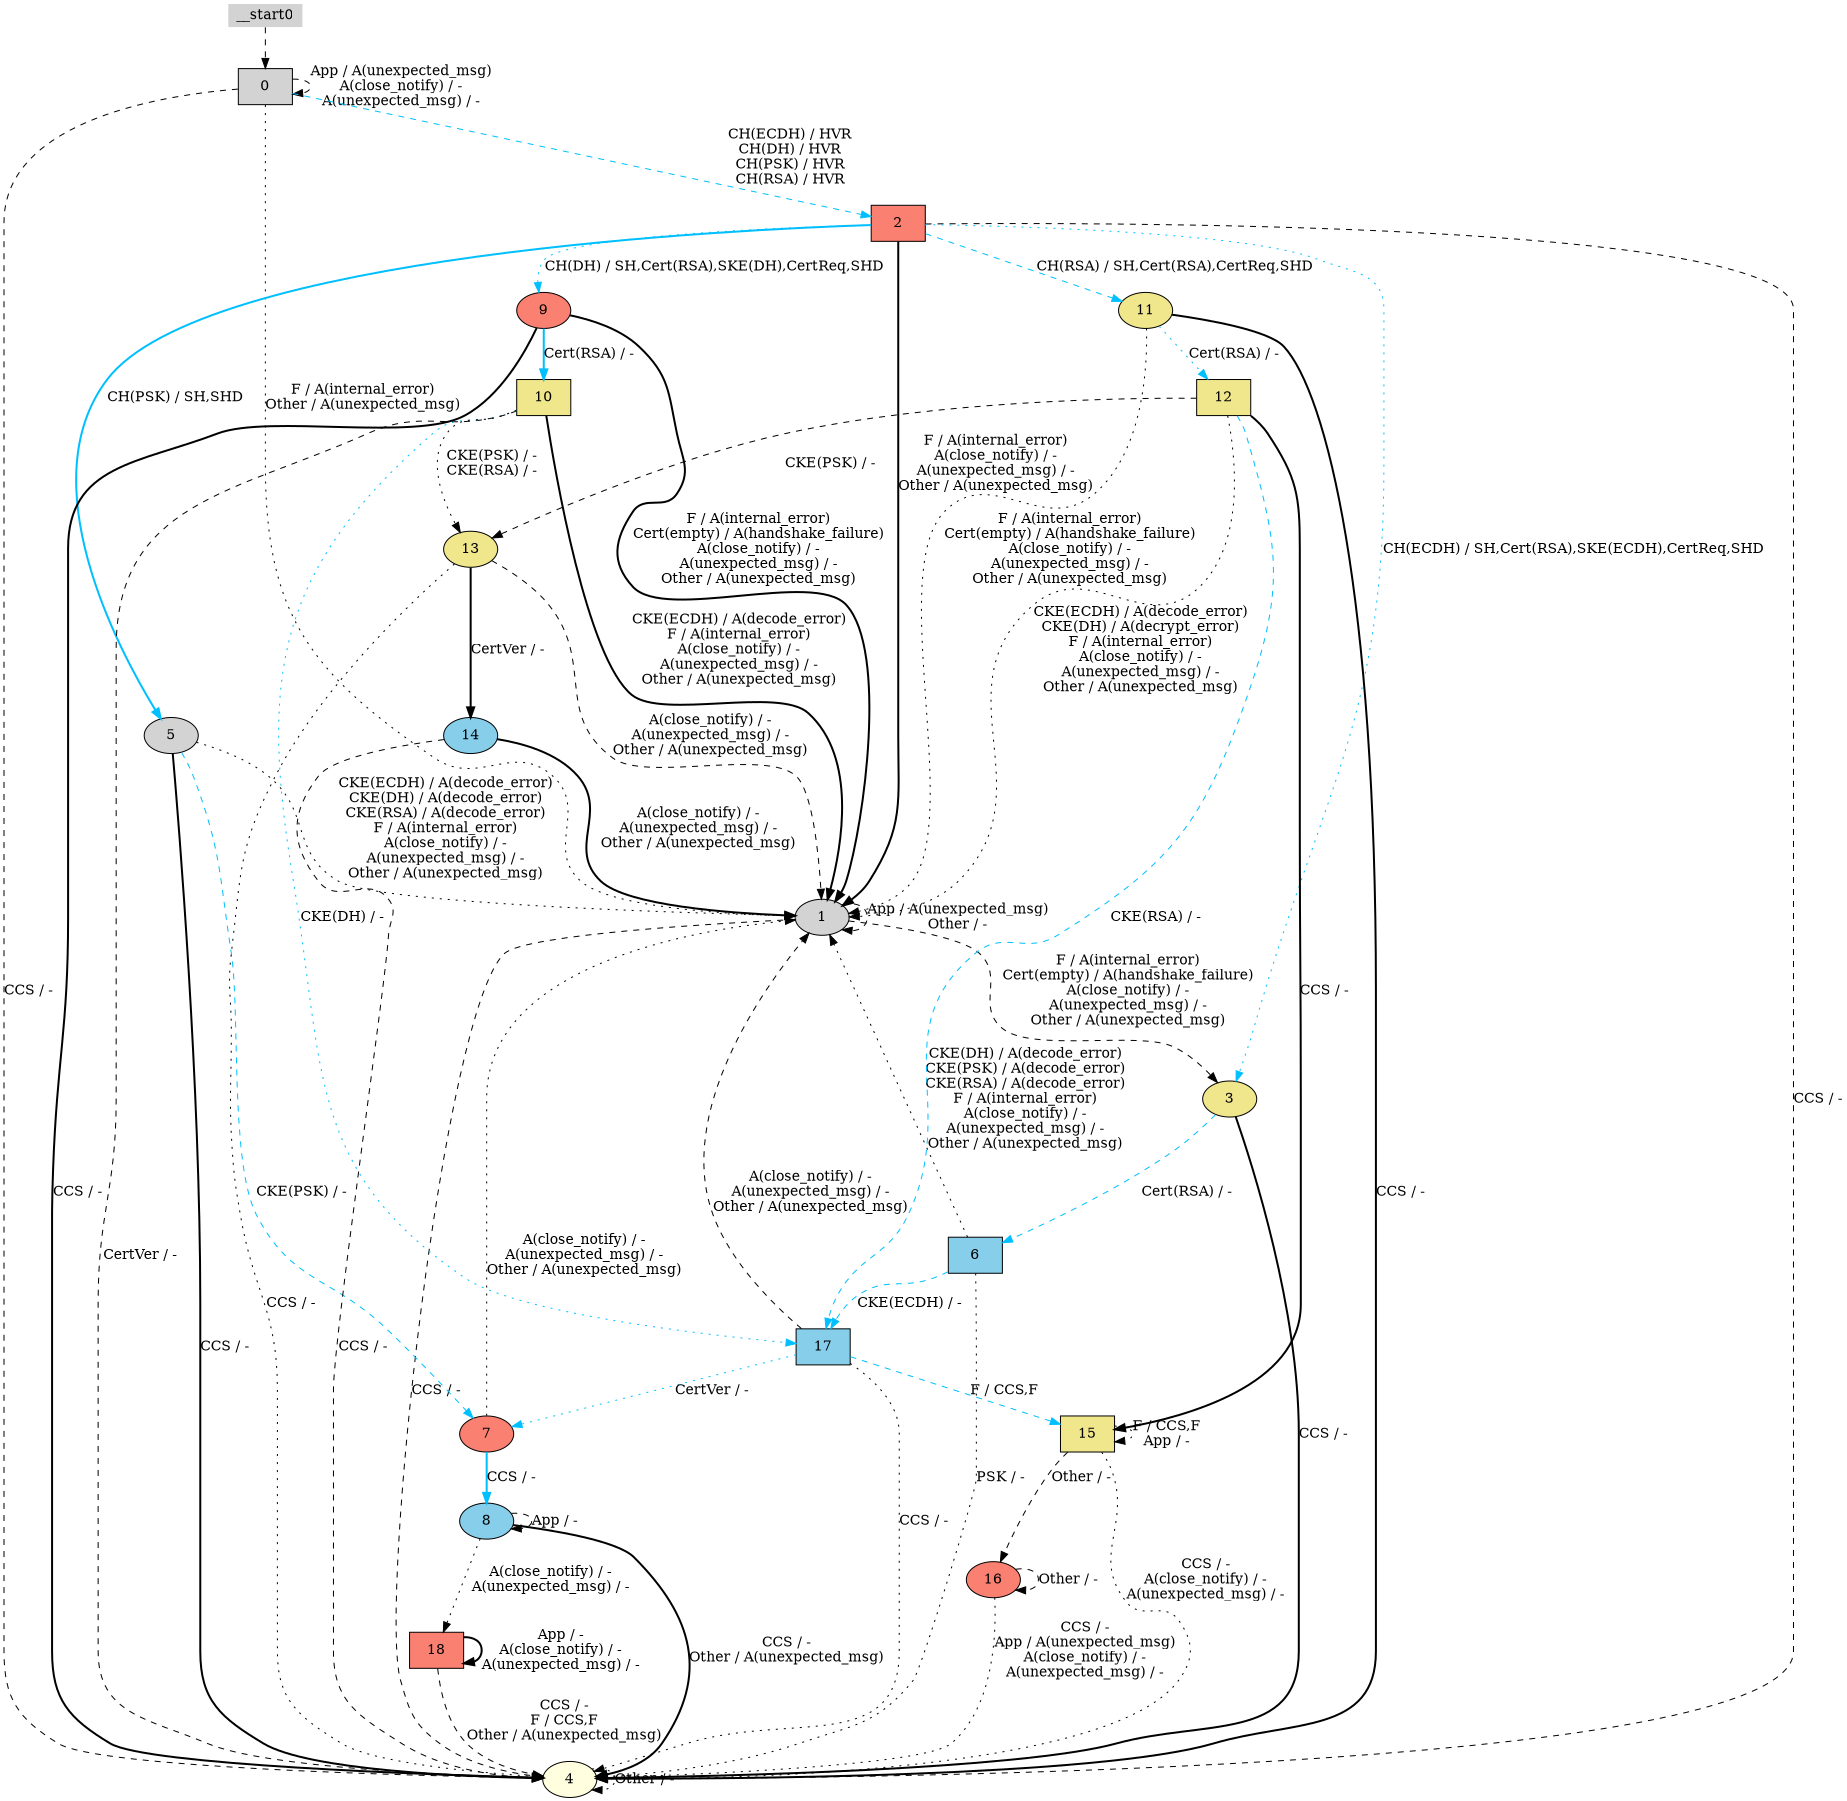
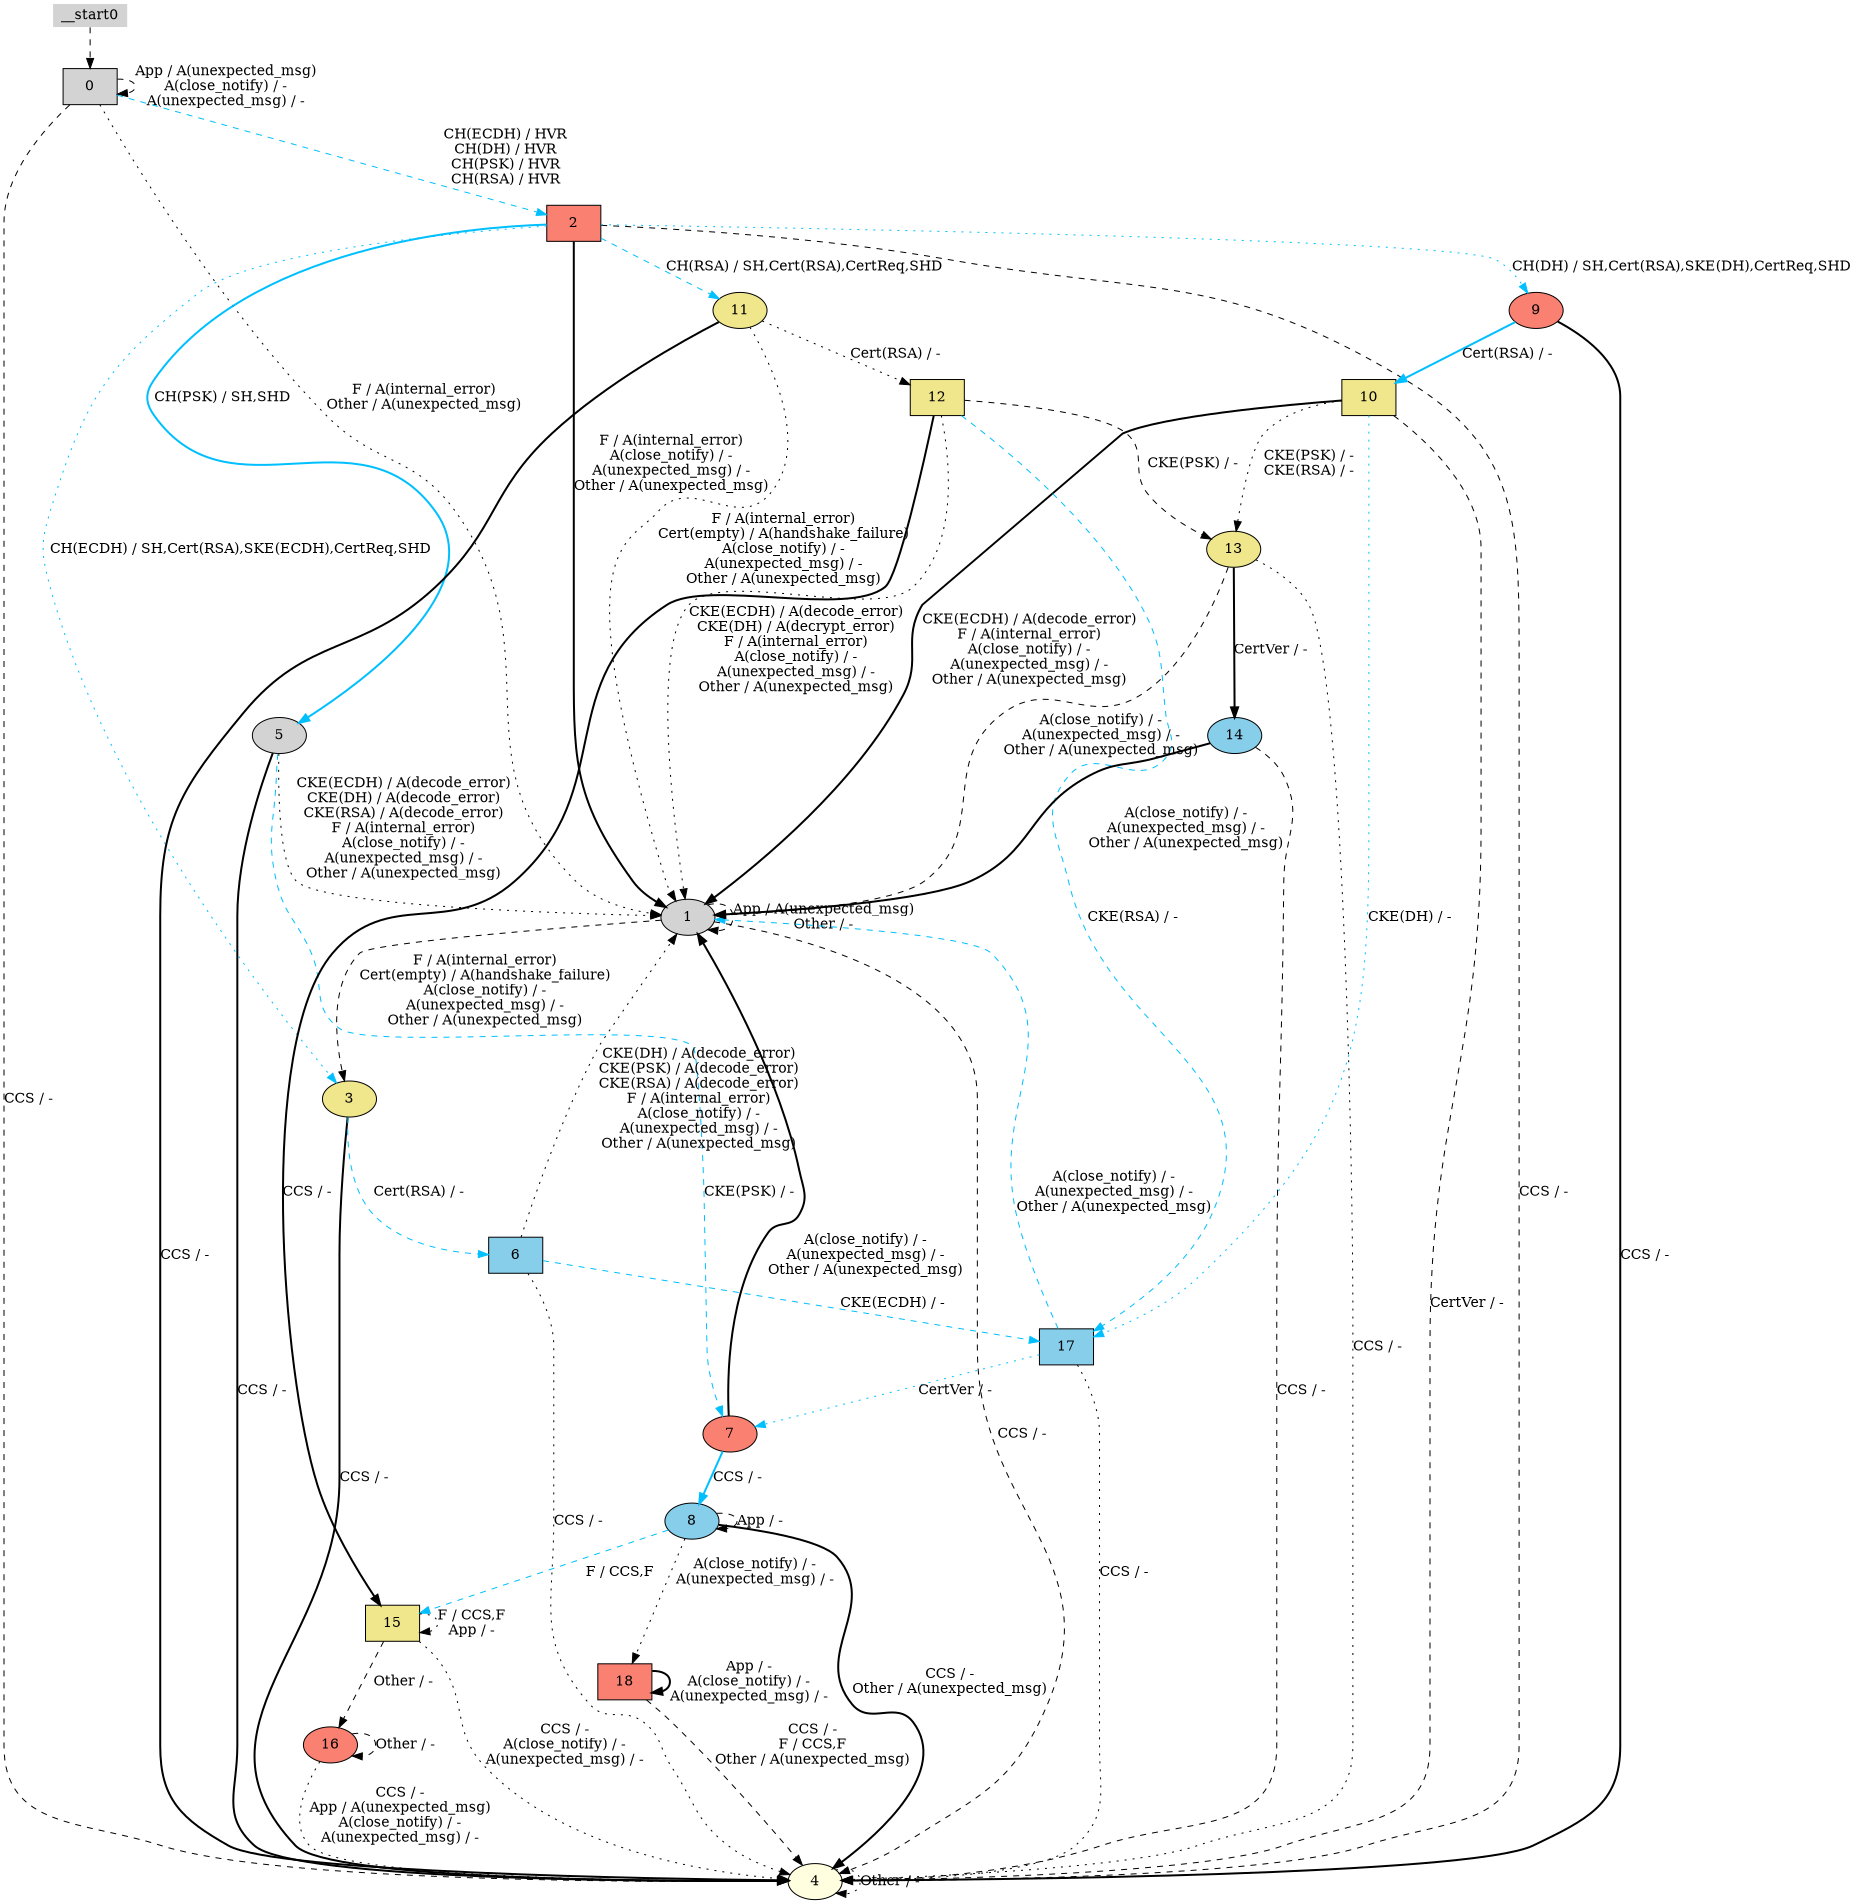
(1180, 349) -> (832, 351)
(703, 599) -> none
(493, 1069) -> (802, 1183)
(705, 1139) -> (1023, 1006)
(950, 1389) -> (543, 1572)
(1001, 1478) -> (578, 1521)
